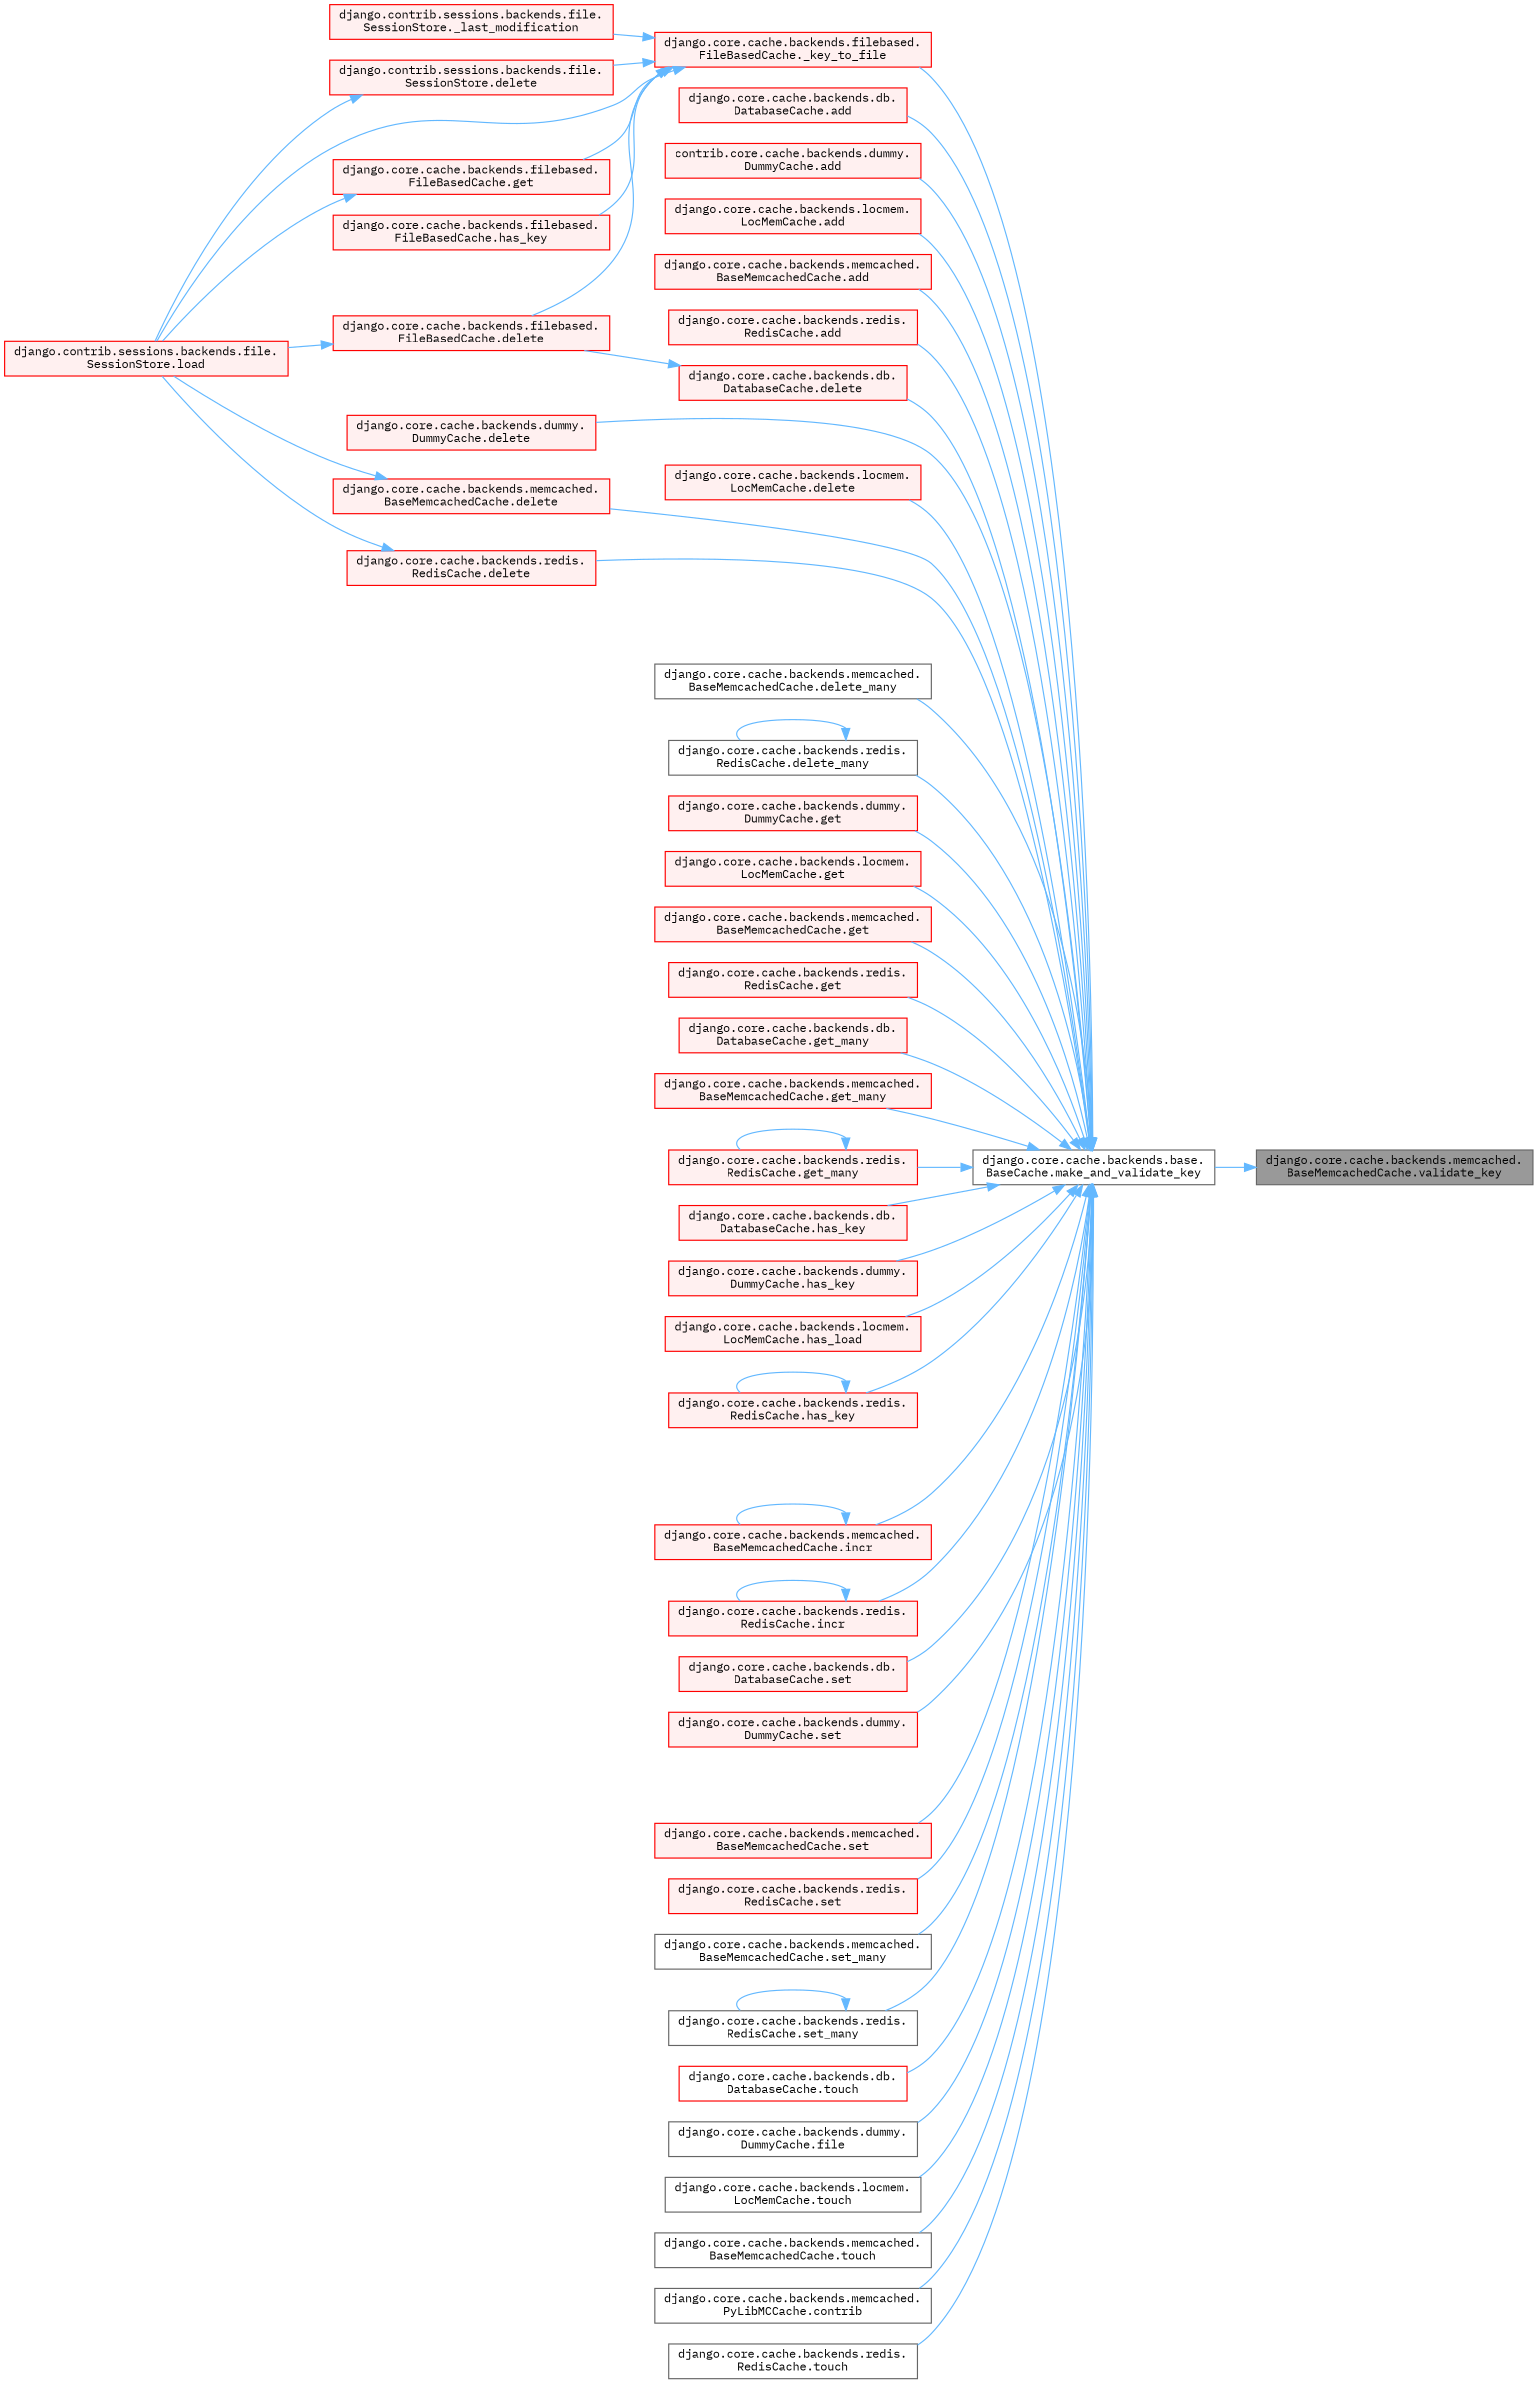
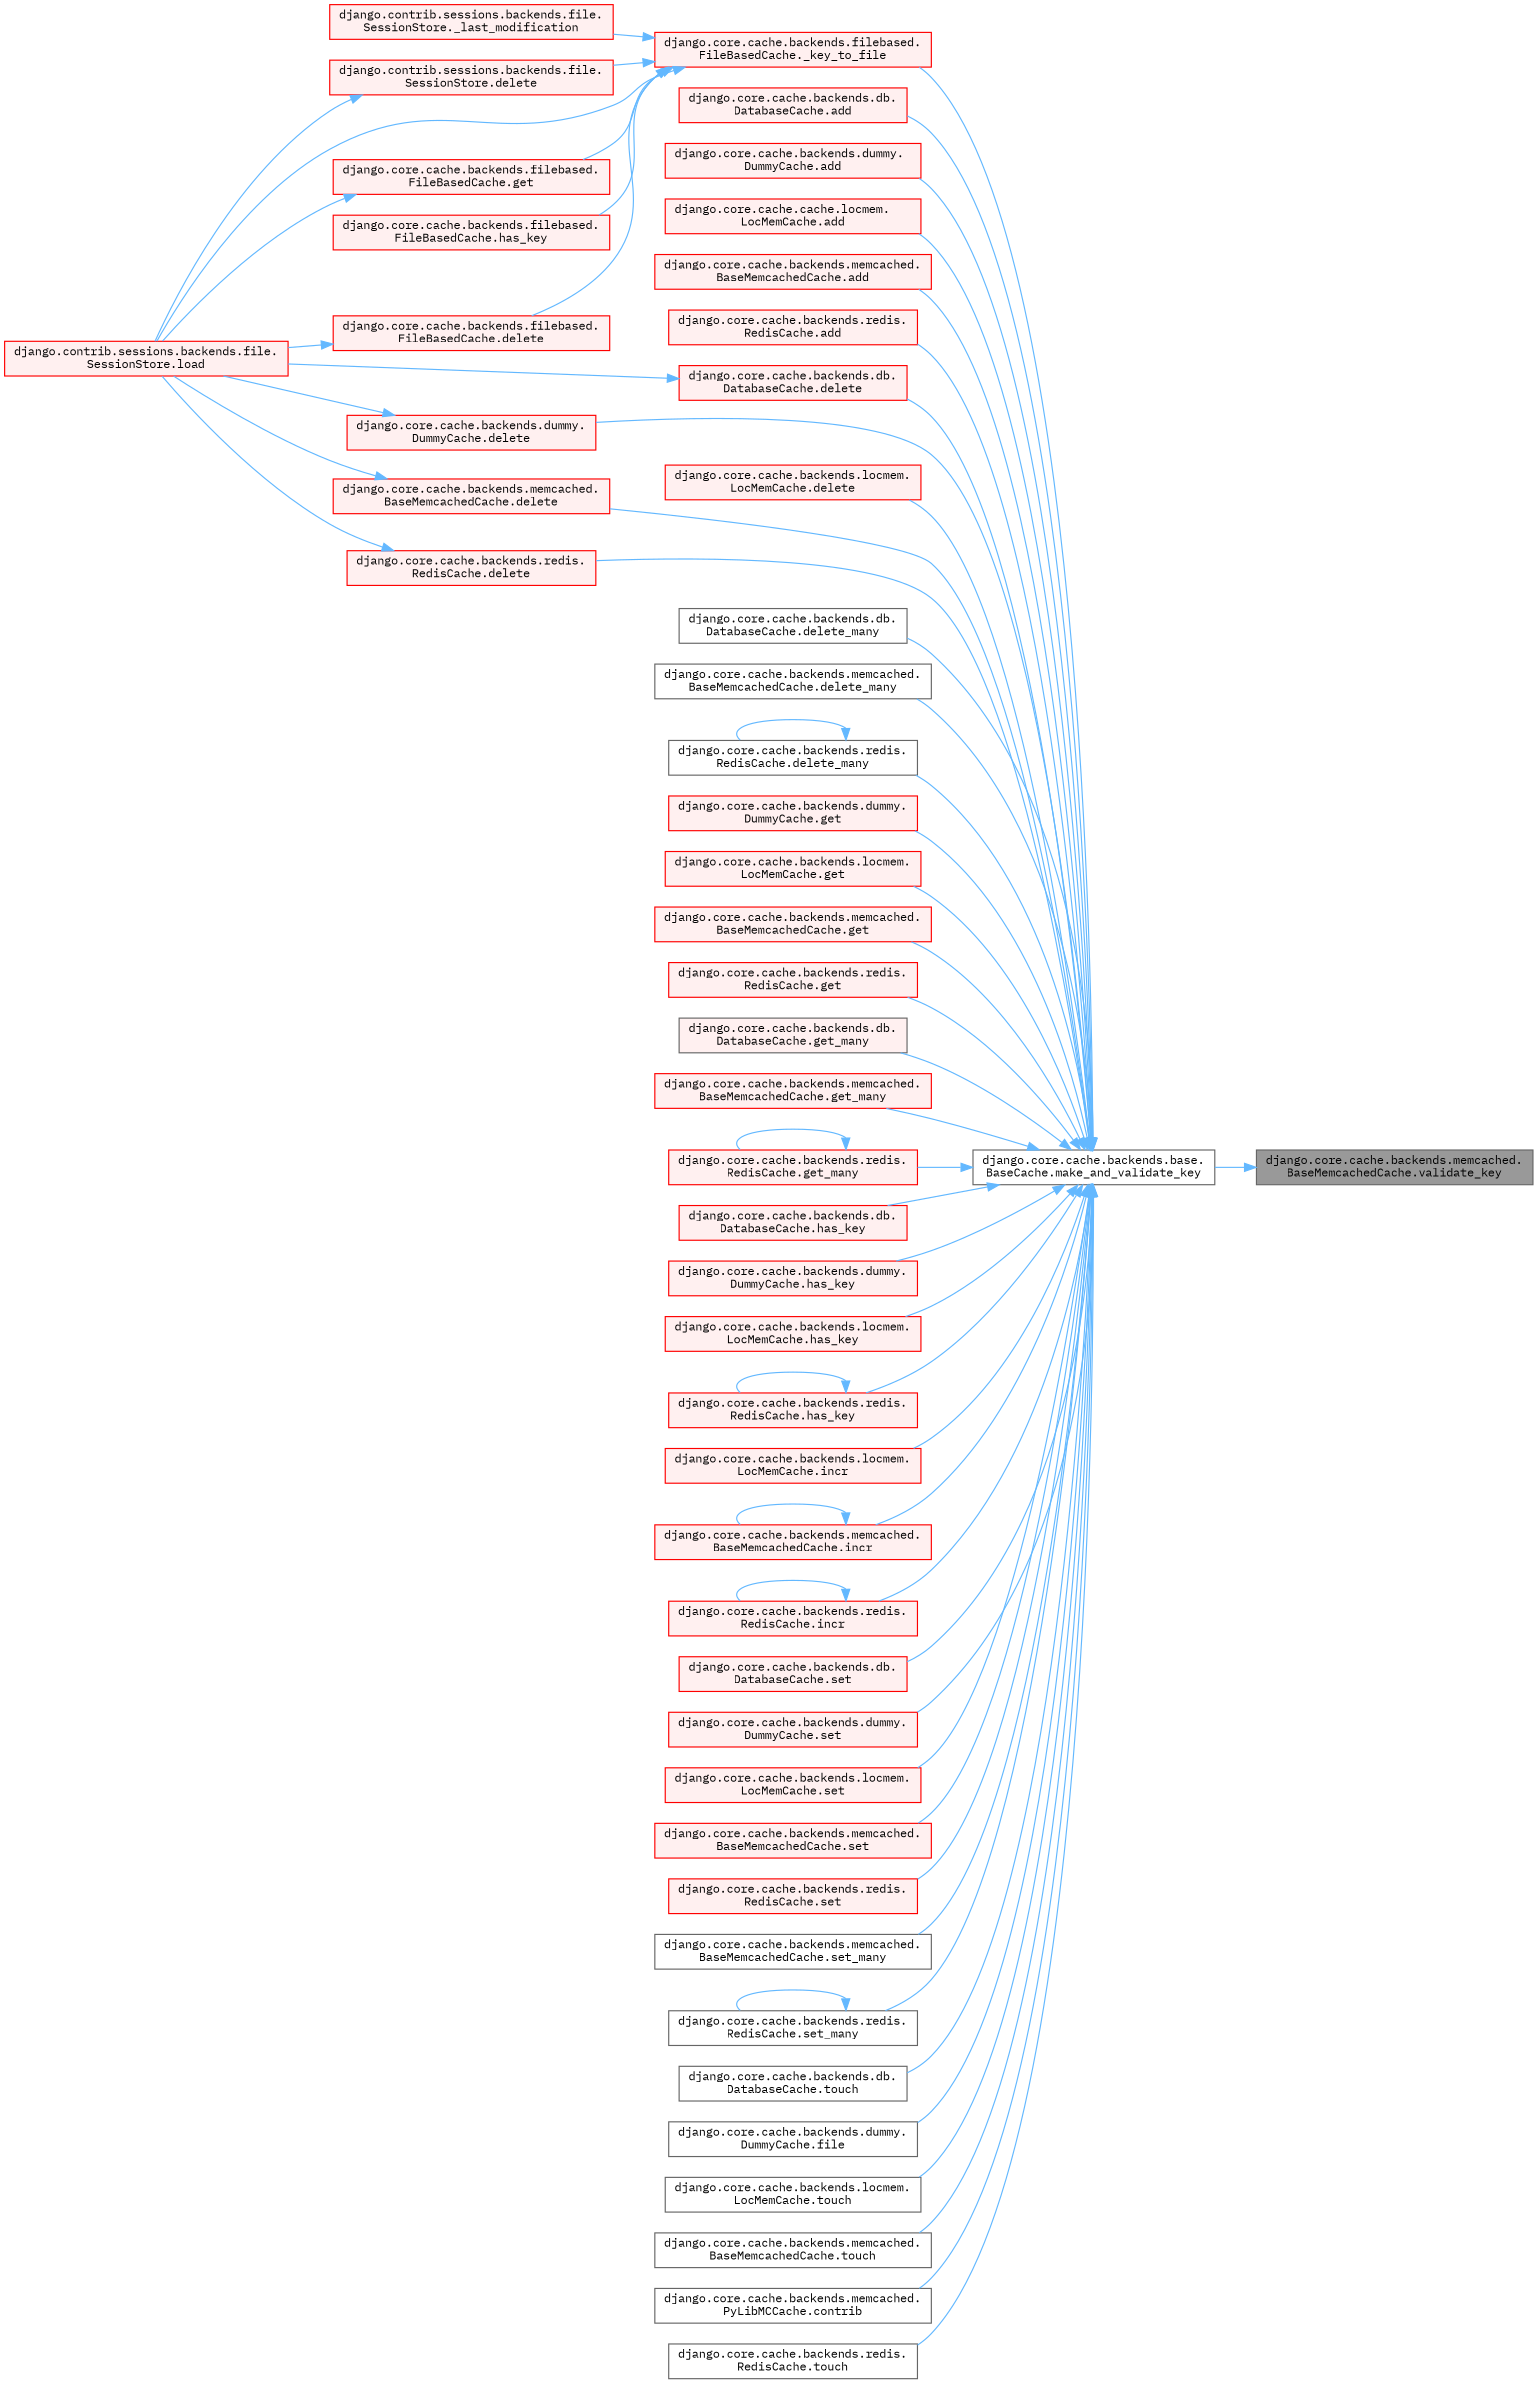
(793, 161) -> (793, 161)
(793, 216) -> (793, 216)
(626, 357) -> (478, 371)
none -> (303, 394)
none -> (793, 626)
(793, 1035) -> (793, 1035)
(793, 1334) -> (793, 1334)
none -> (793, 1466)
none -> (793, 1785)
(793, 2084) -> (793, 2084)
